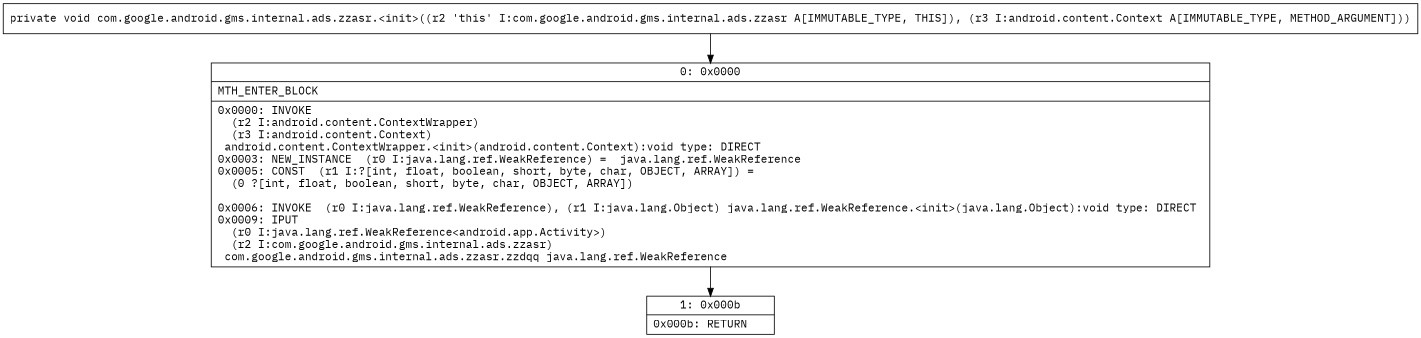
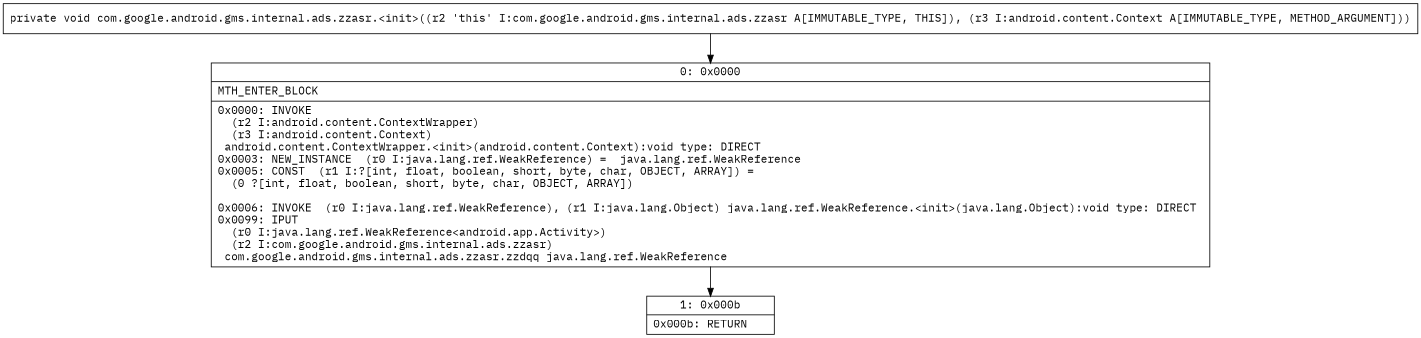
(265, 220) -> (265, 220)
